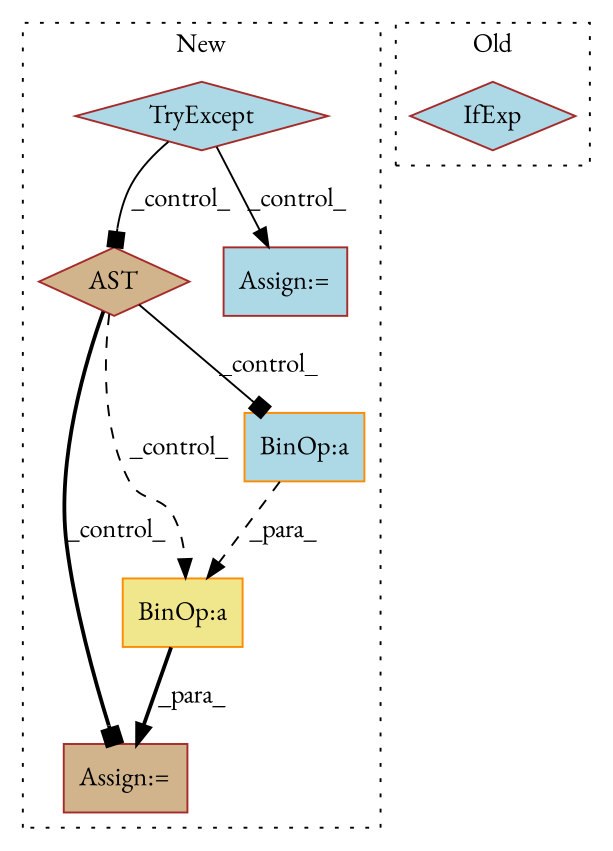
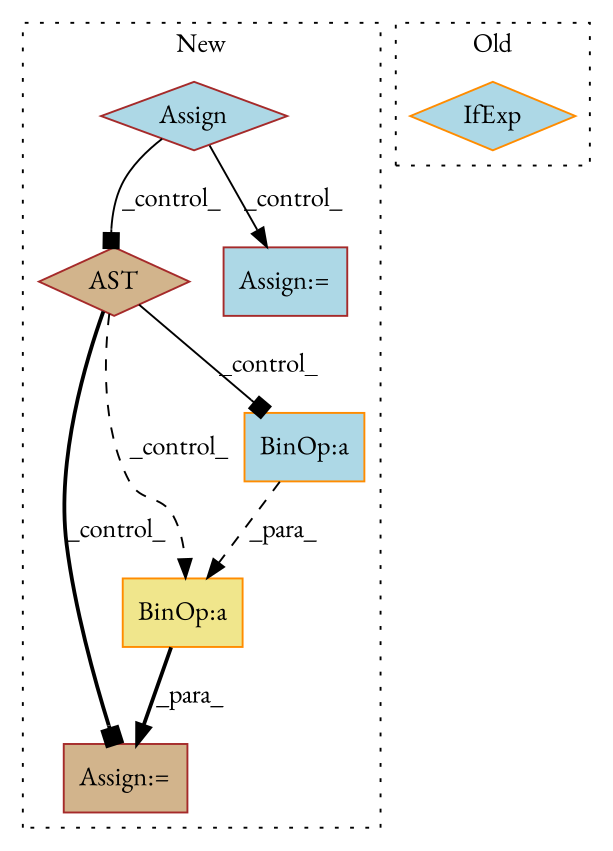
(202, 116) -> (194, 116)
(493, 116) -> (493, 116)
